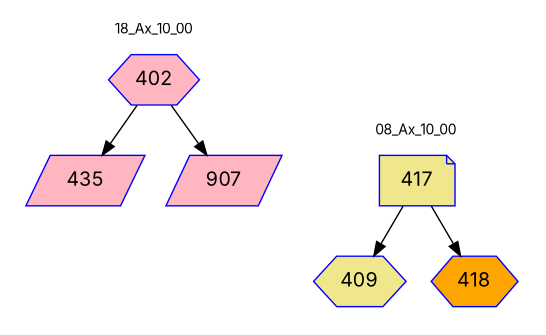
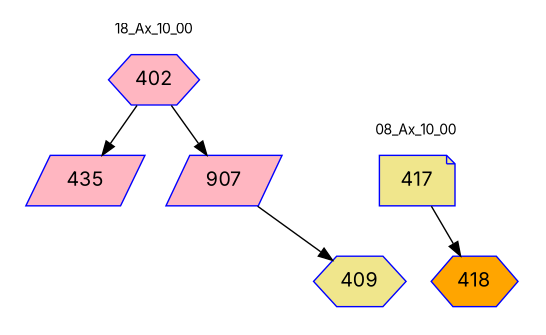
(392, 225) -> (289, 229)
